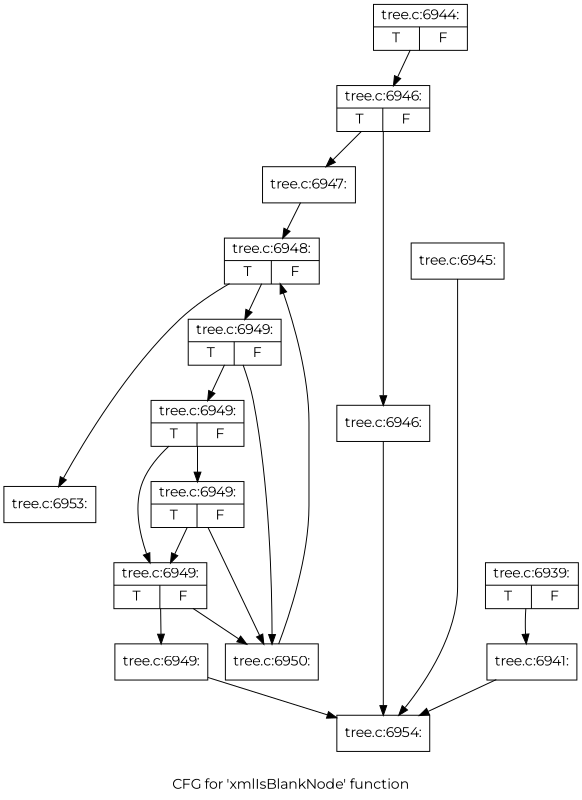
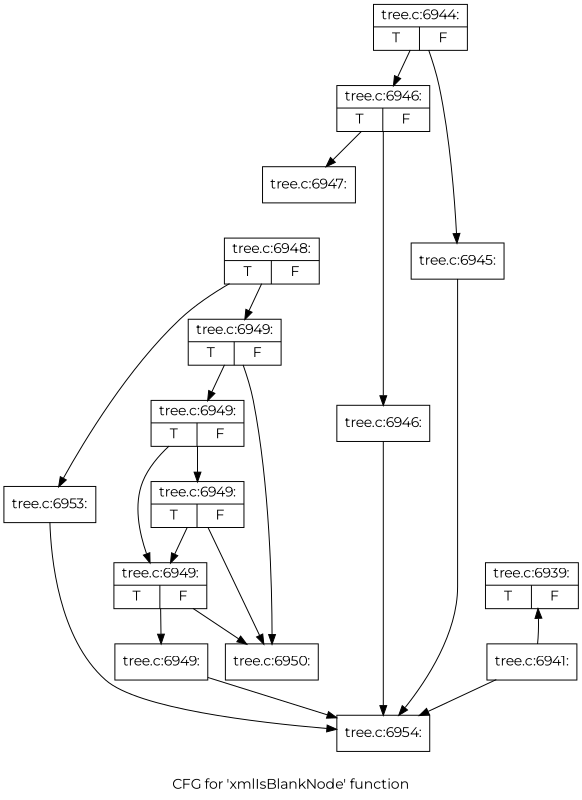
none -> (448, 141)
(294, 216) -> none
(309, 469) -> none
(525, 621) -> (538, 631)
none -> (130, 694)
